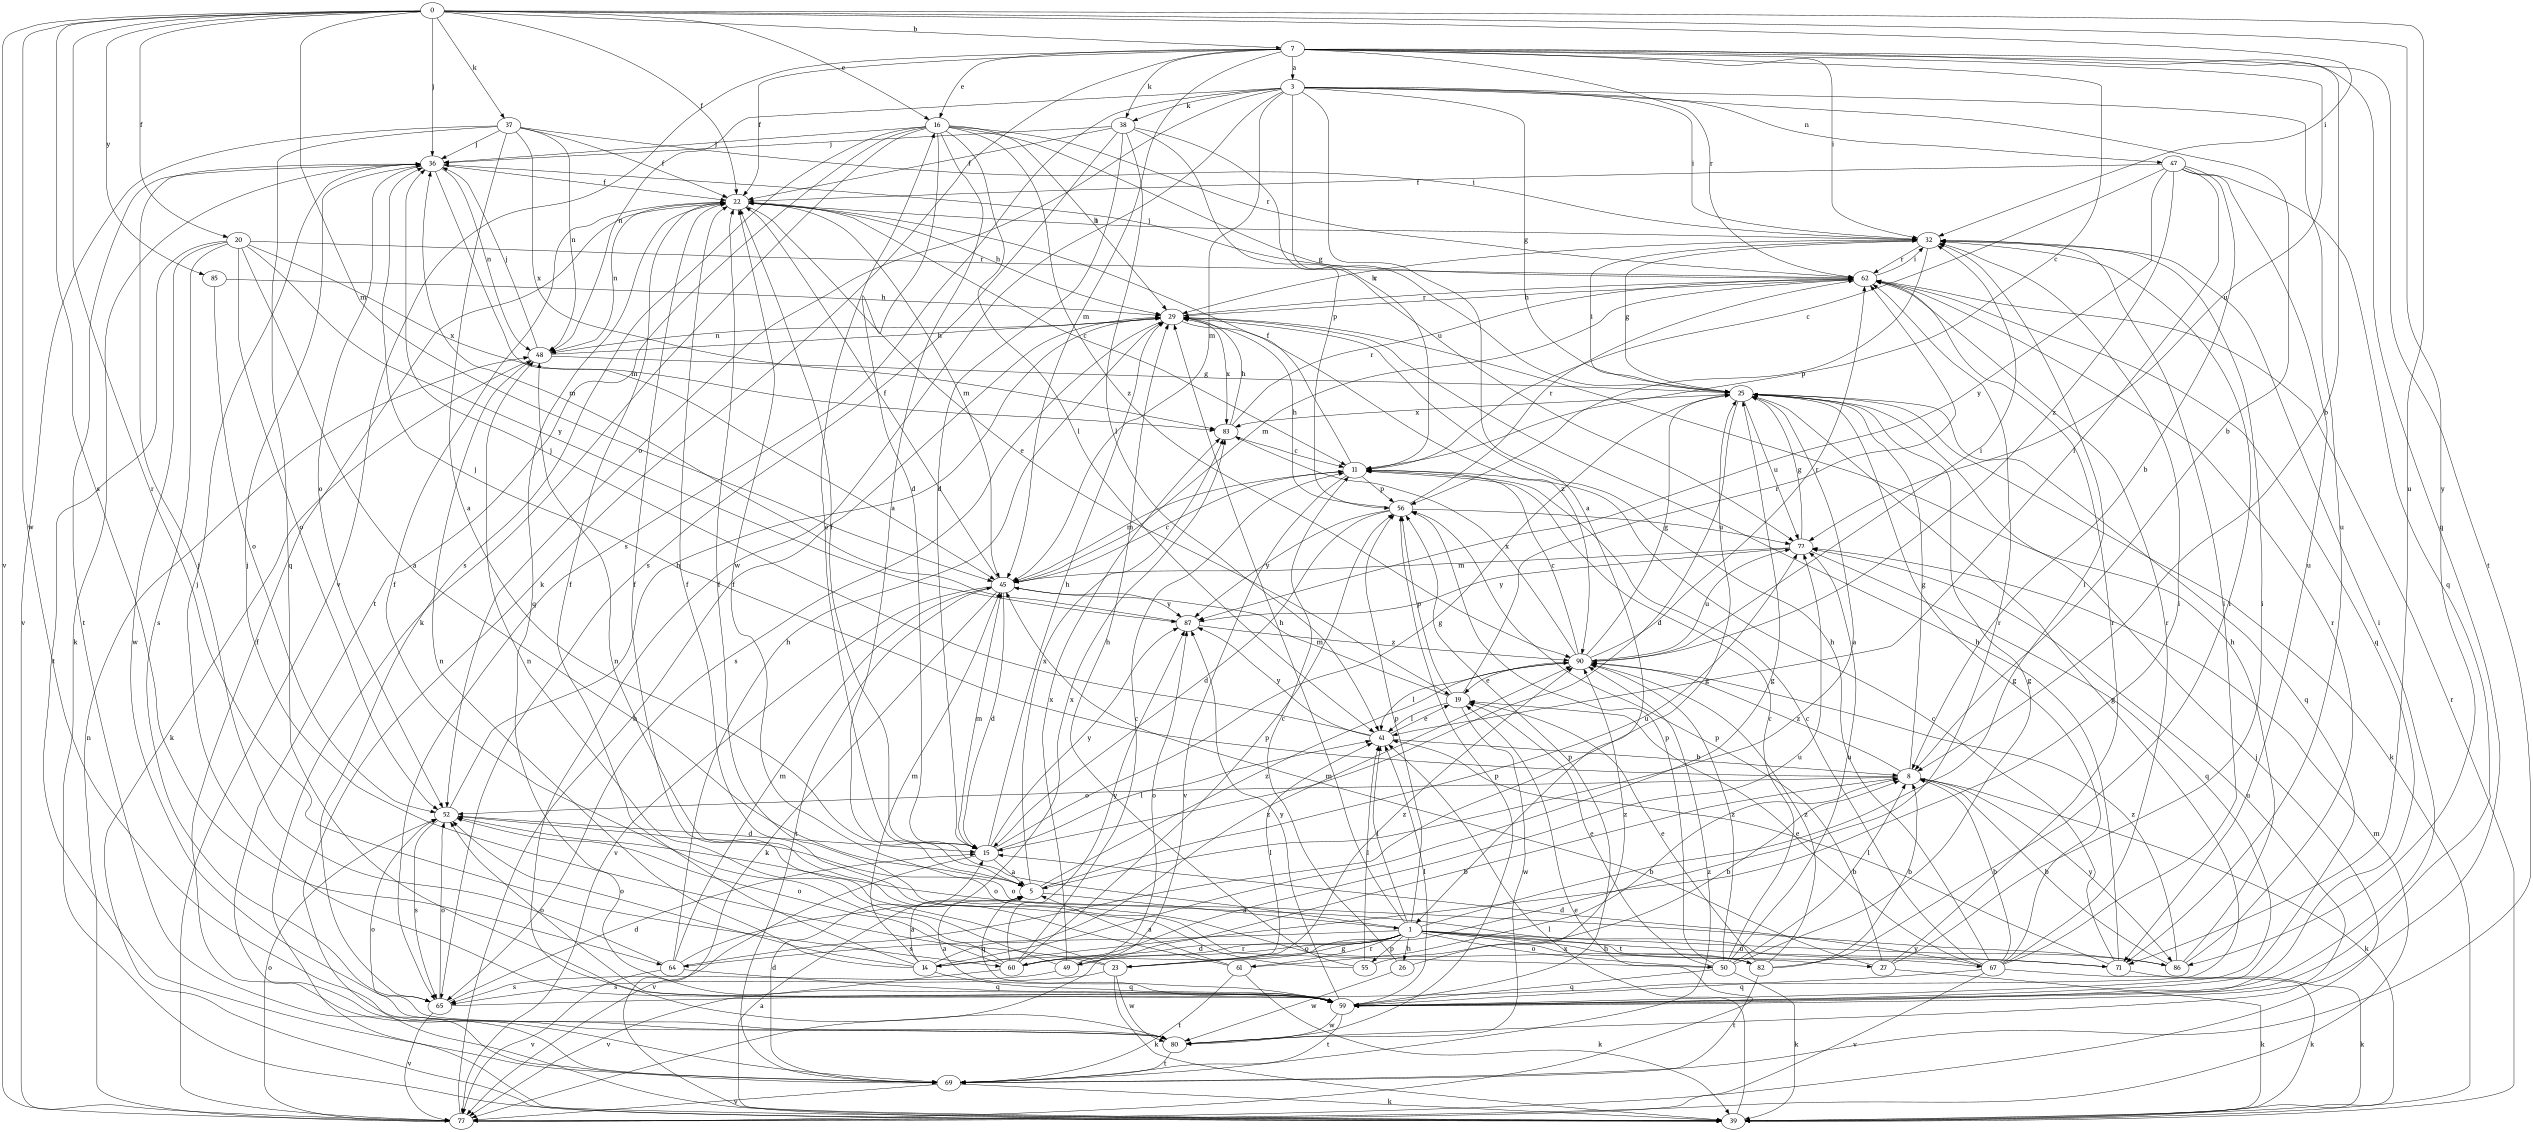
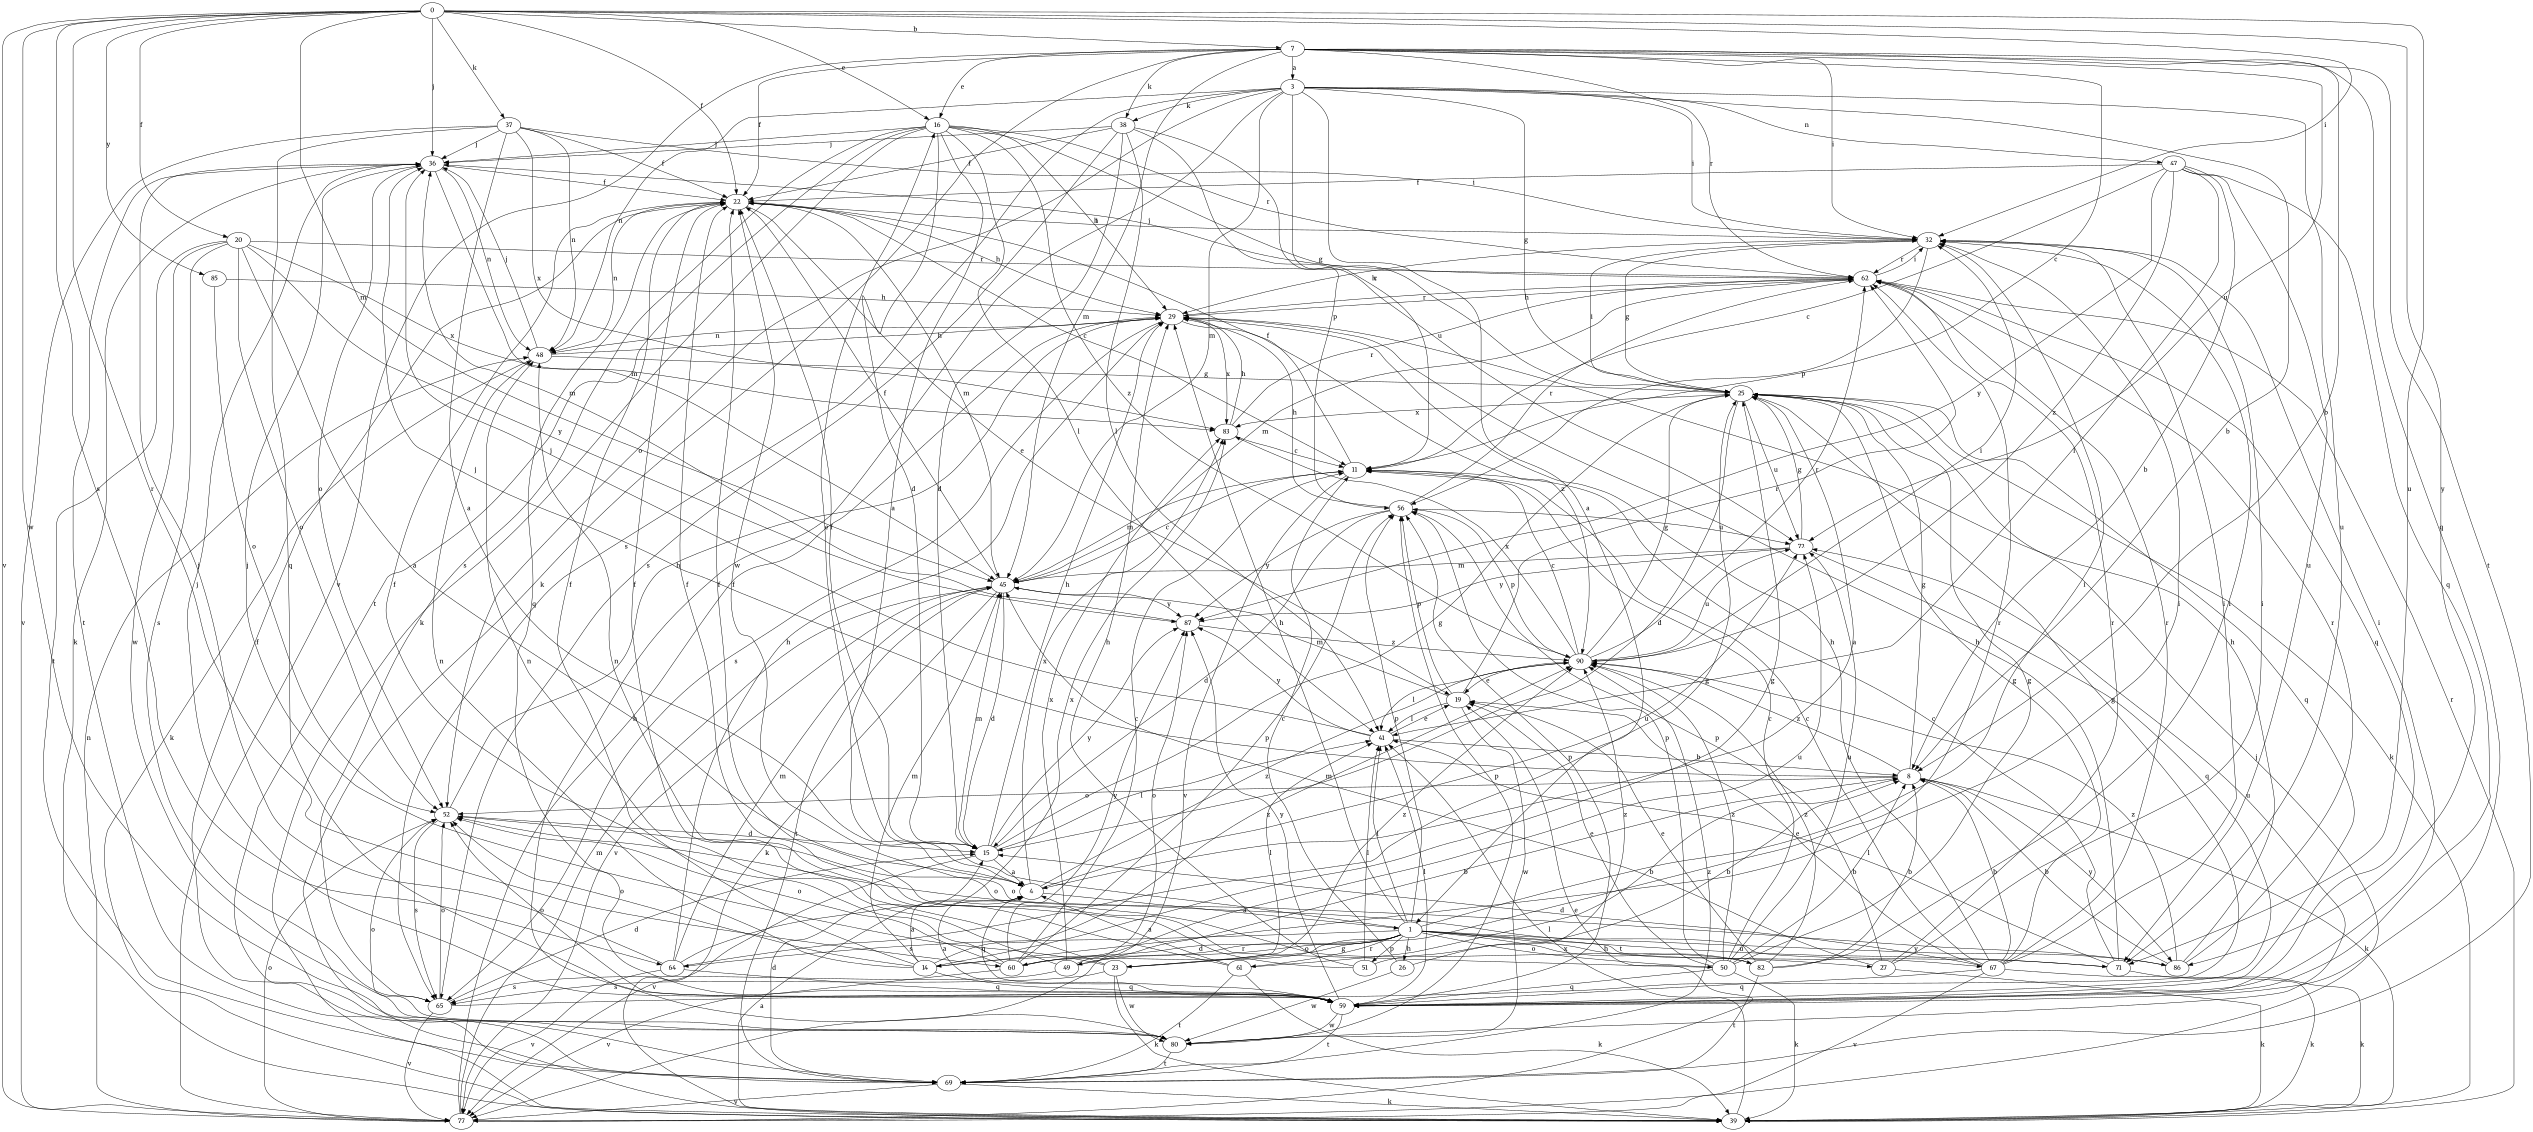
(1376, 488) -> (1502, 574)
(1032, 892) -> (1032, 892)
(1365, 968) -> (1365, 968)
(1847, 1102) -> (650, 775)
